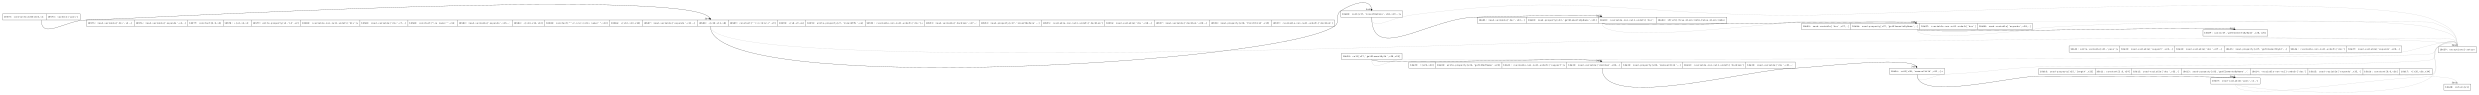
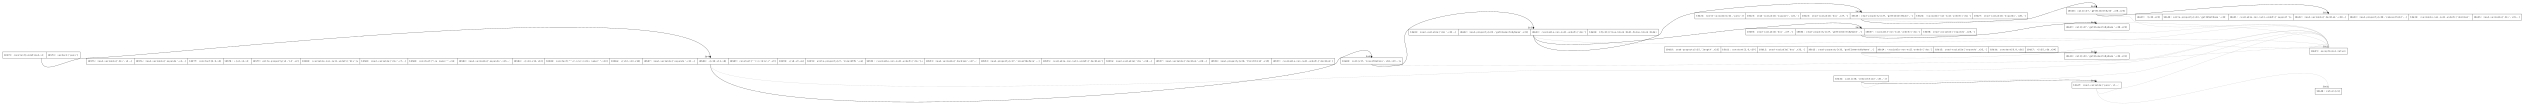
none -> (1690, 14)
none -> (1998, 21)
none -> (2097, 56)
(1755, 73) -> none
